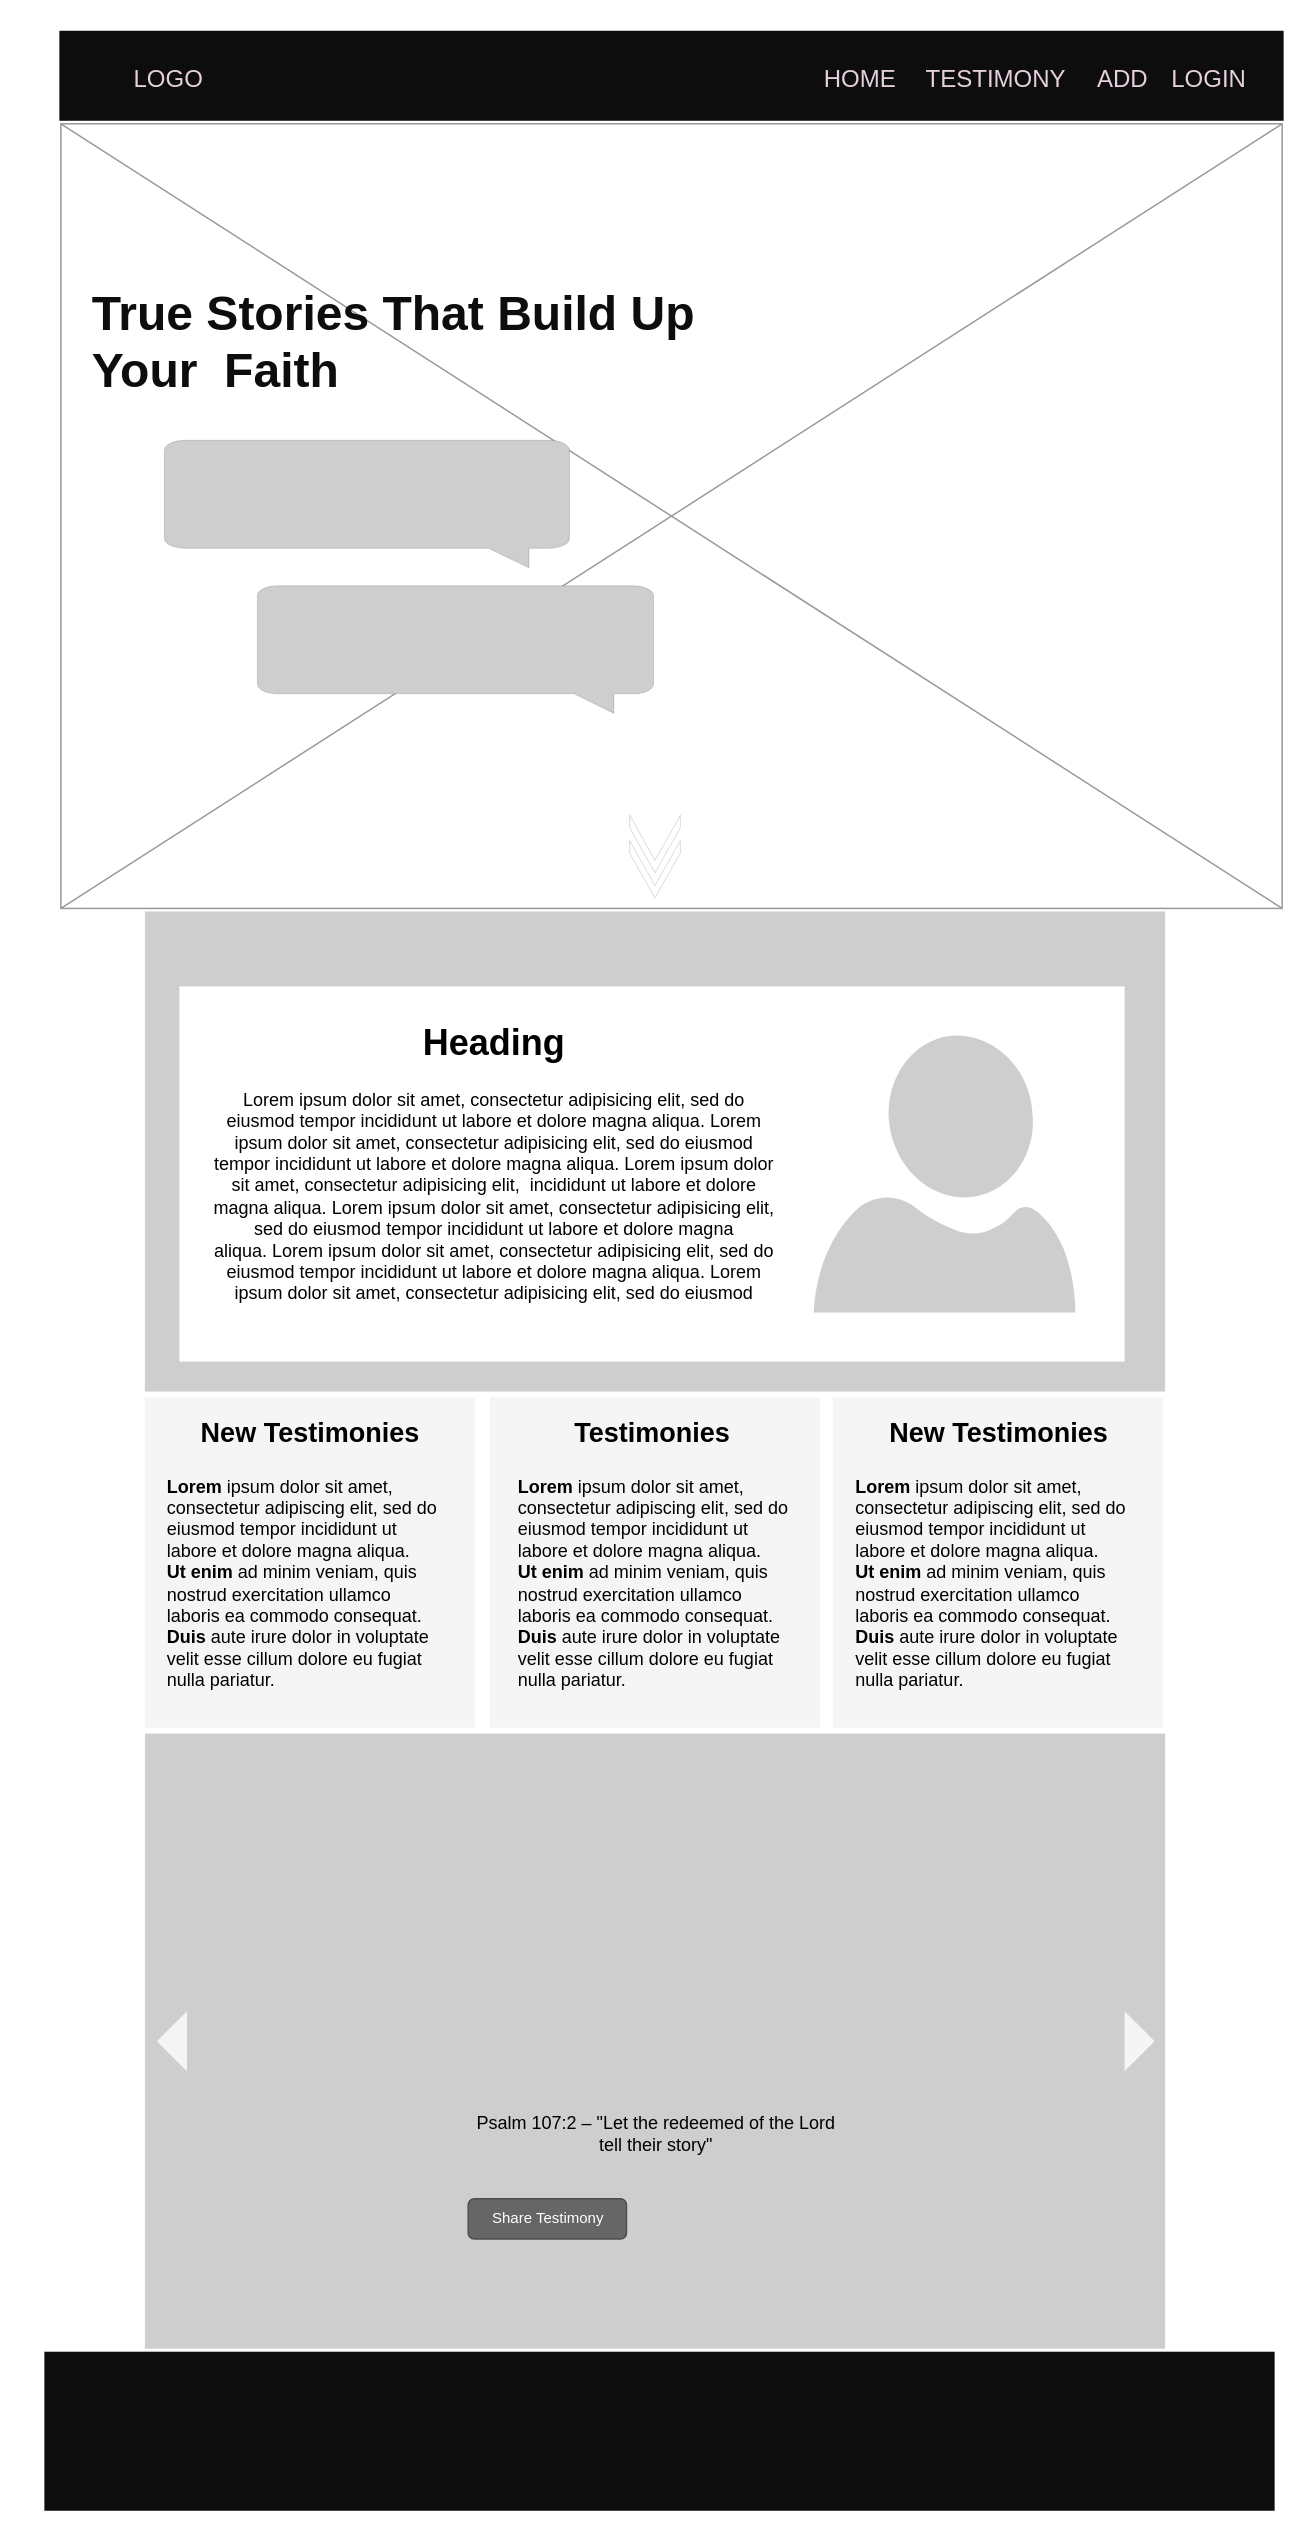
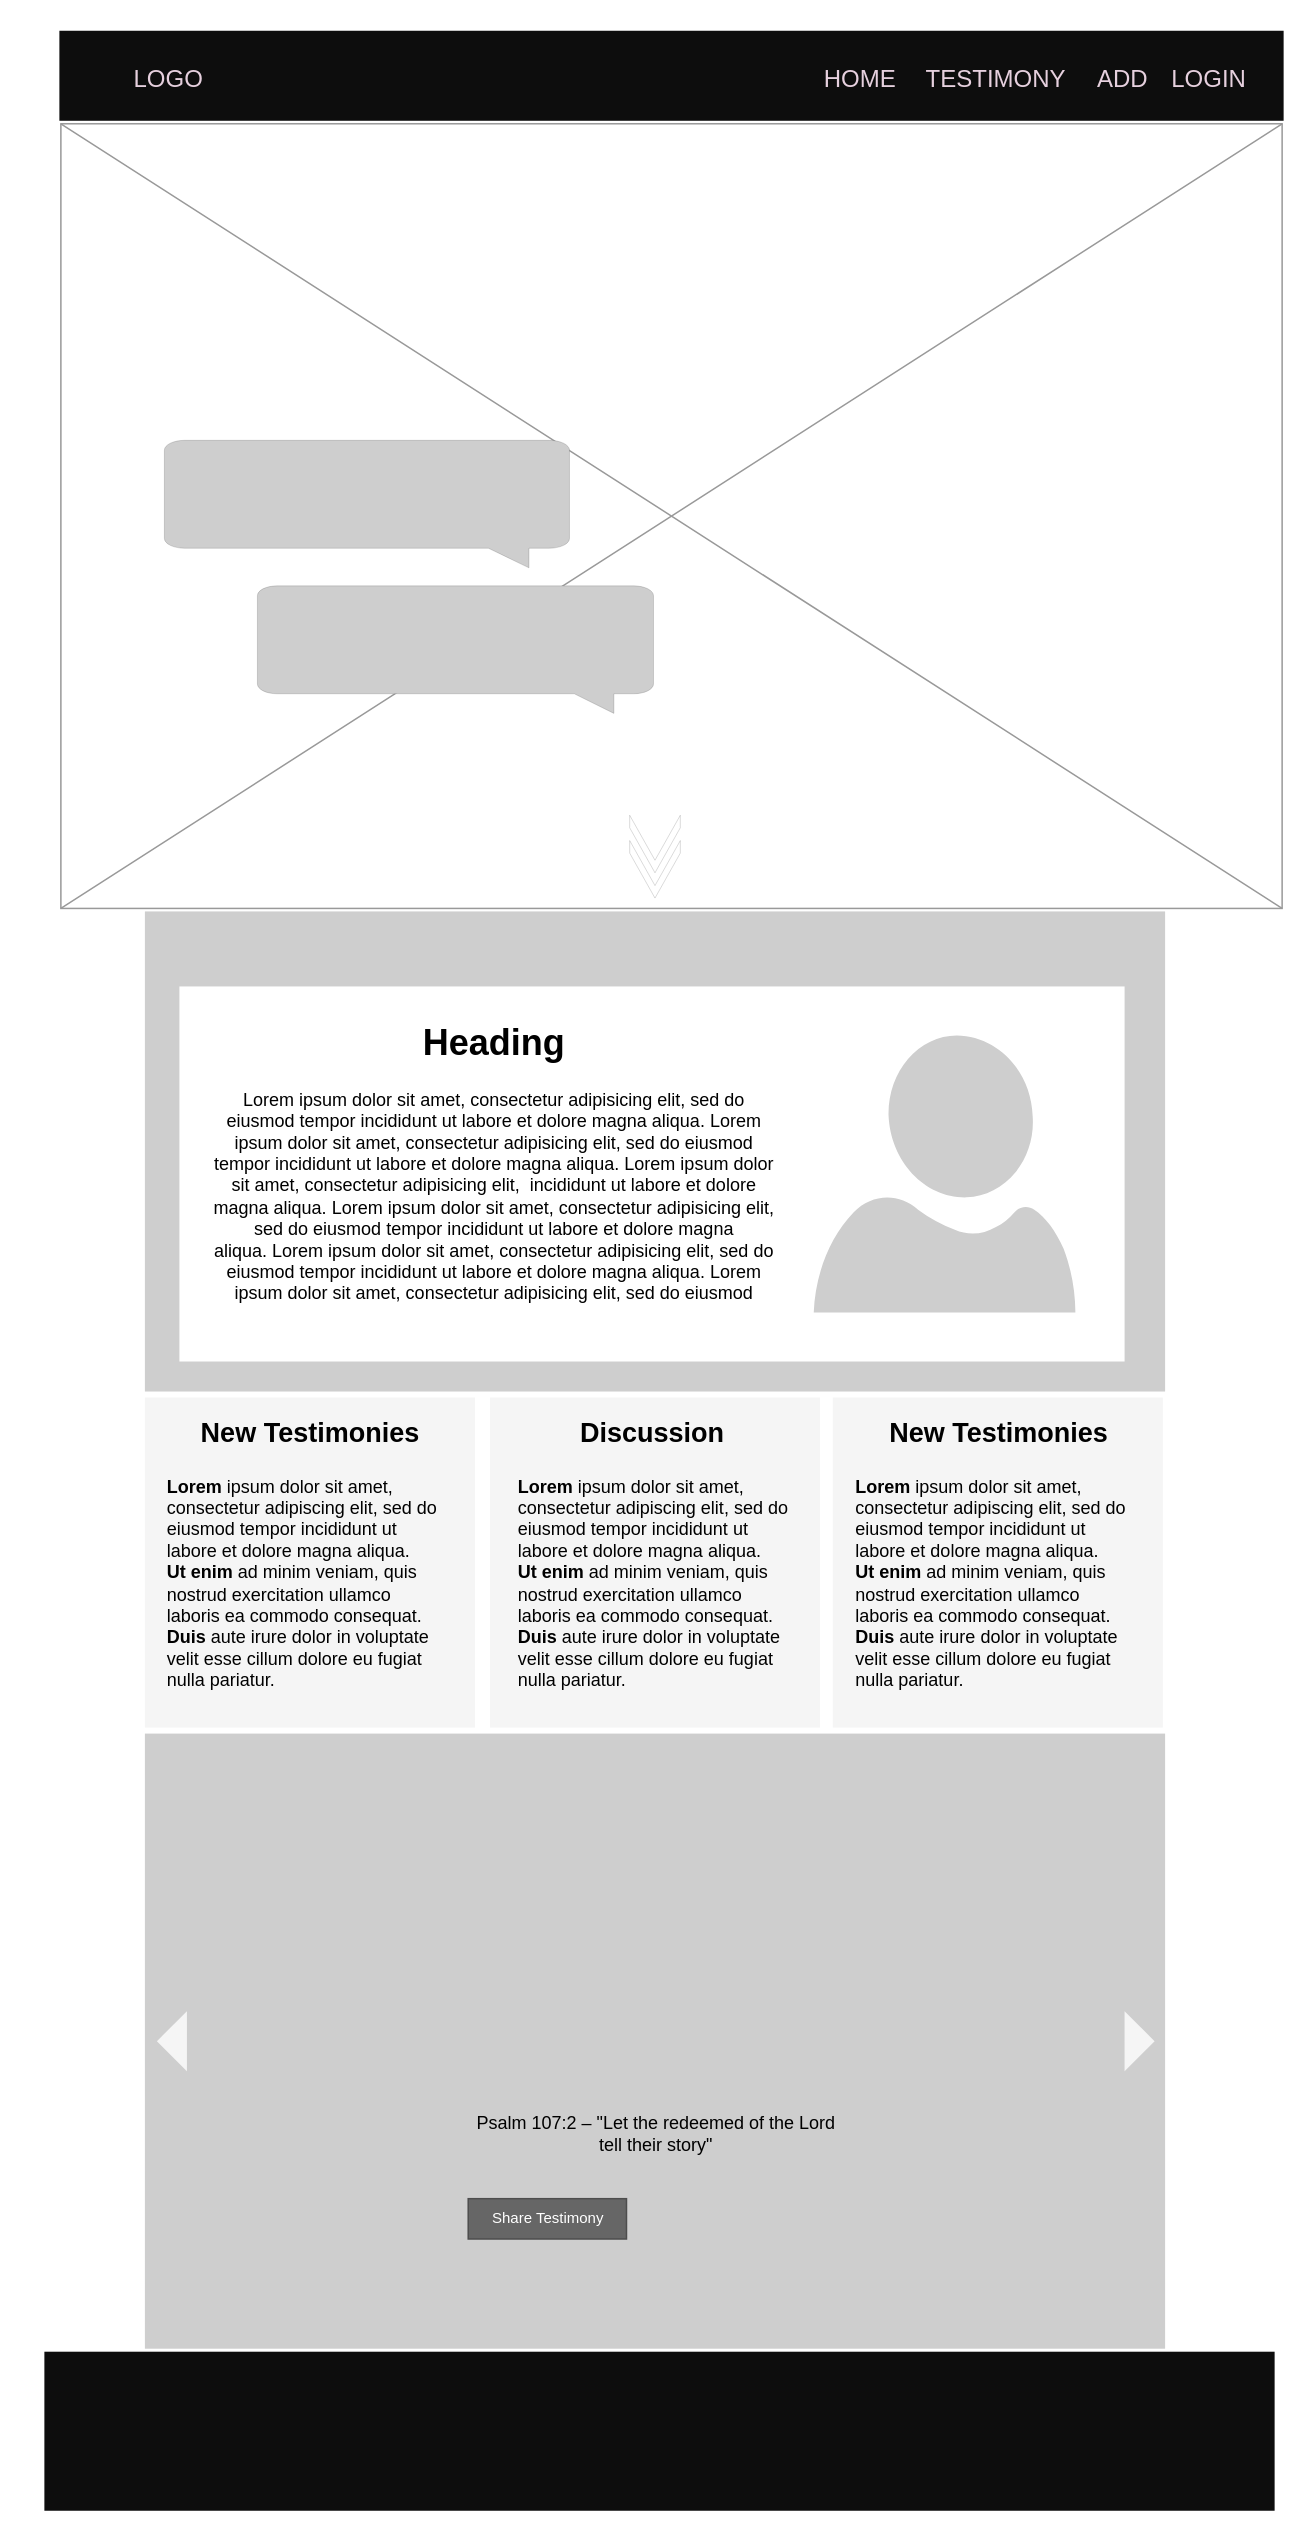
(397, 340) -> none
(653, 1433) -> (653, 1433)
(547, 2218) -> (547, 2218)
